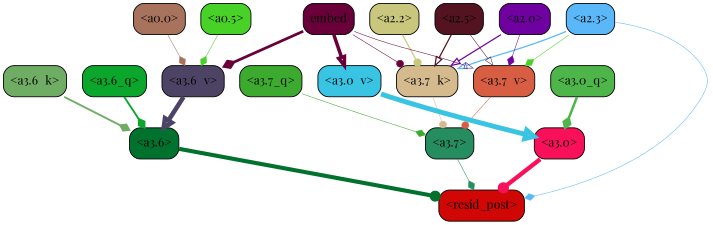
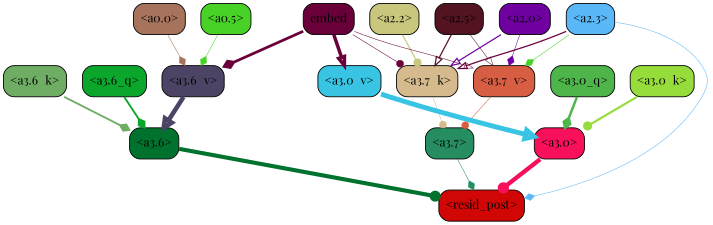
(522, 48) -> (522, 48)
(271, 81) -> none
none -> (662, 81)
